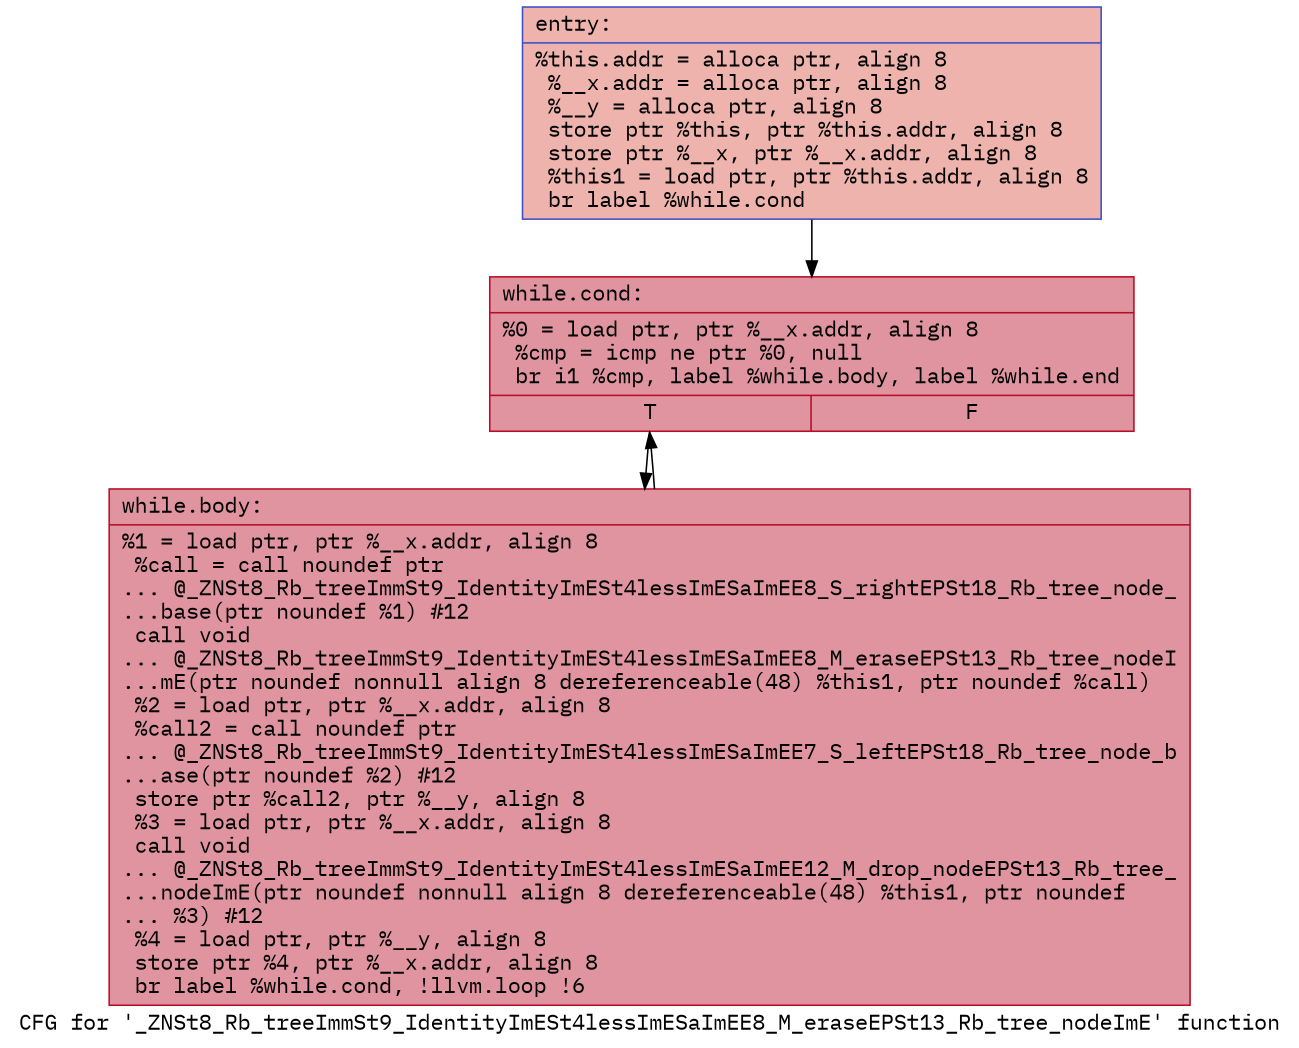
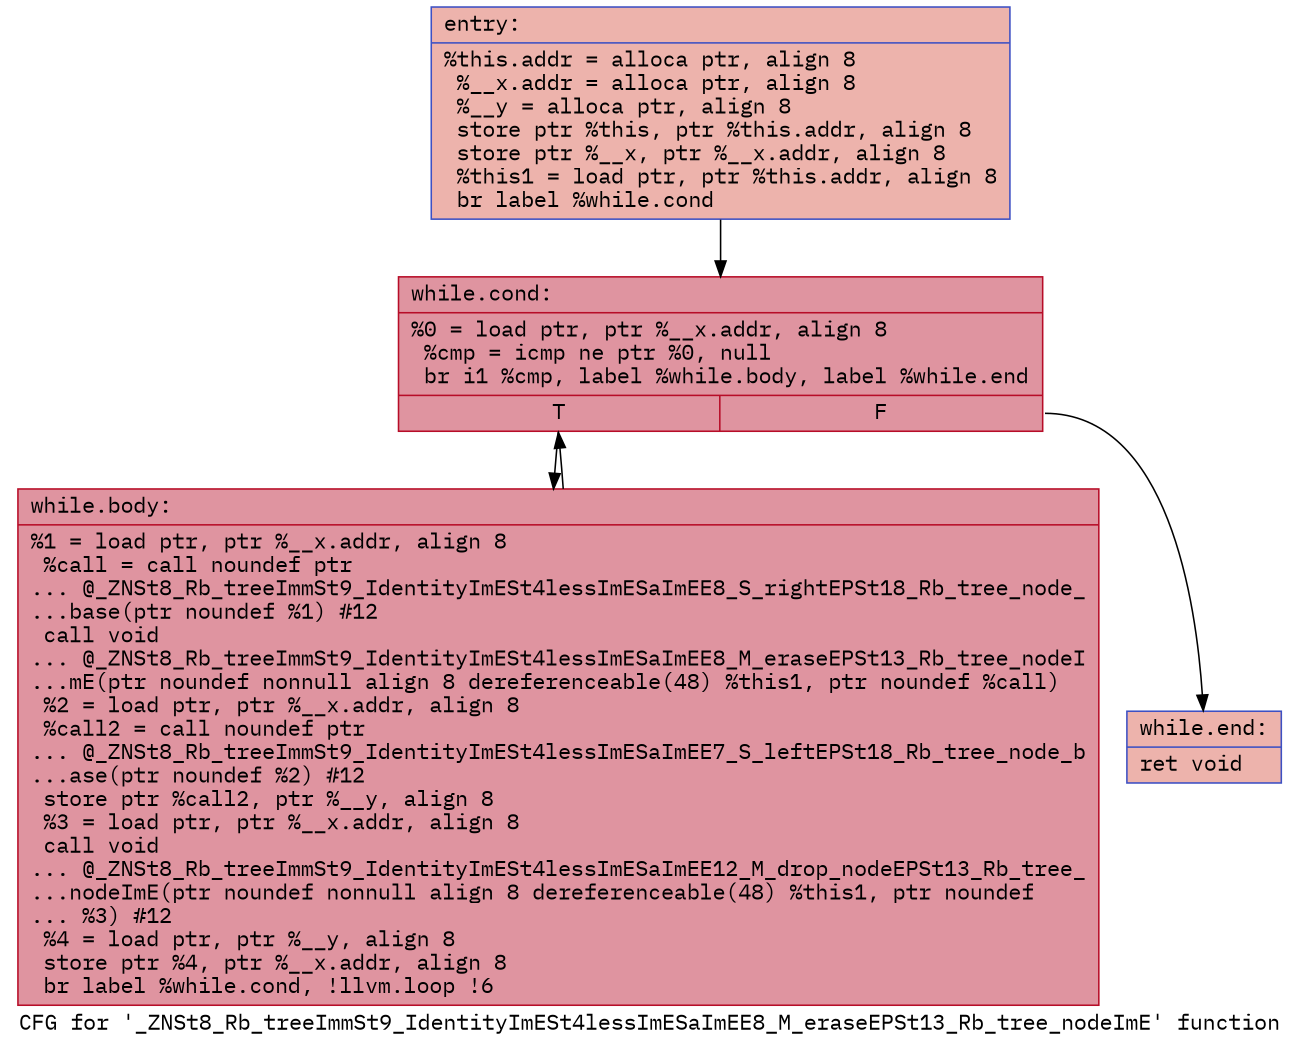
none -> (1204, 747)
